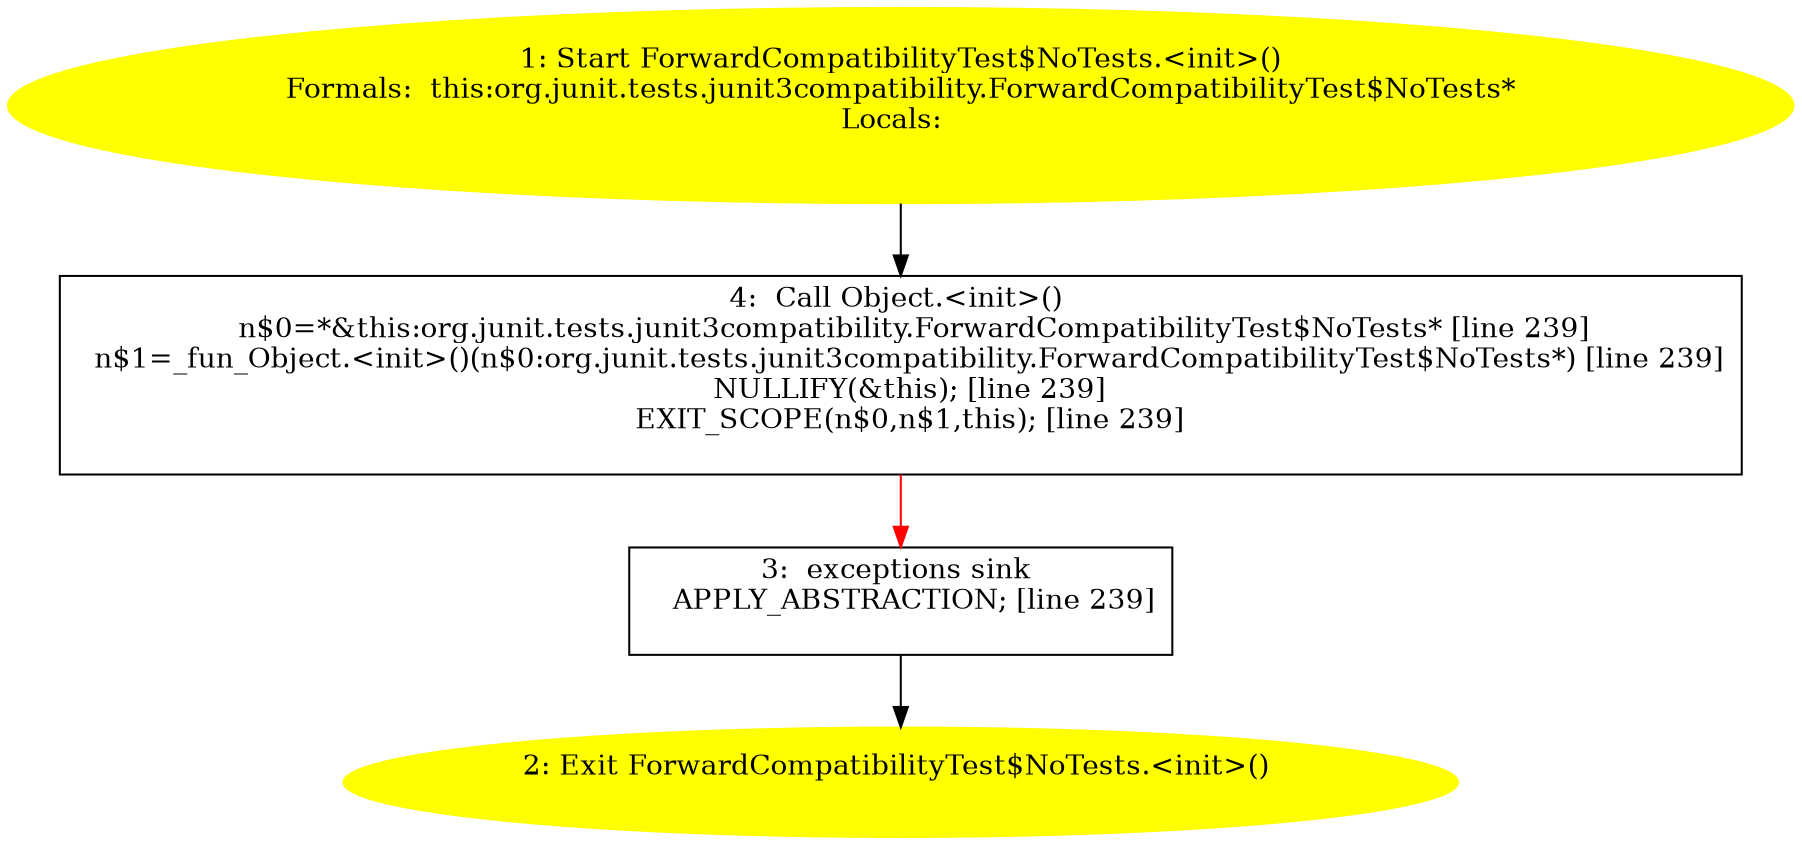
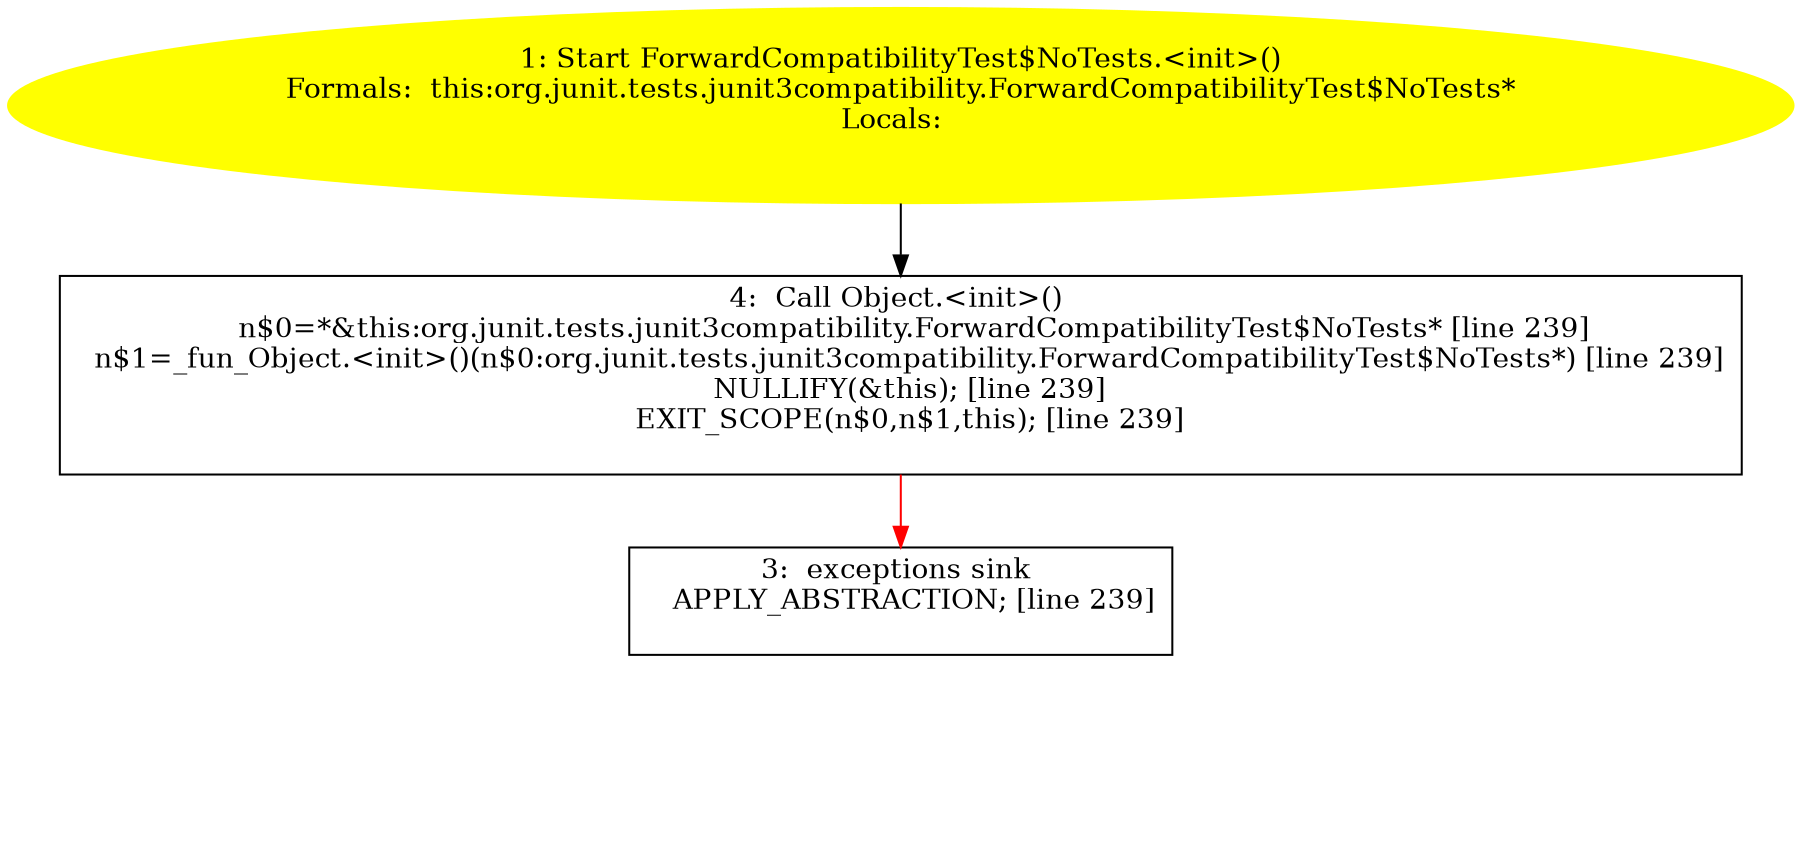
(901, 782) -> none
